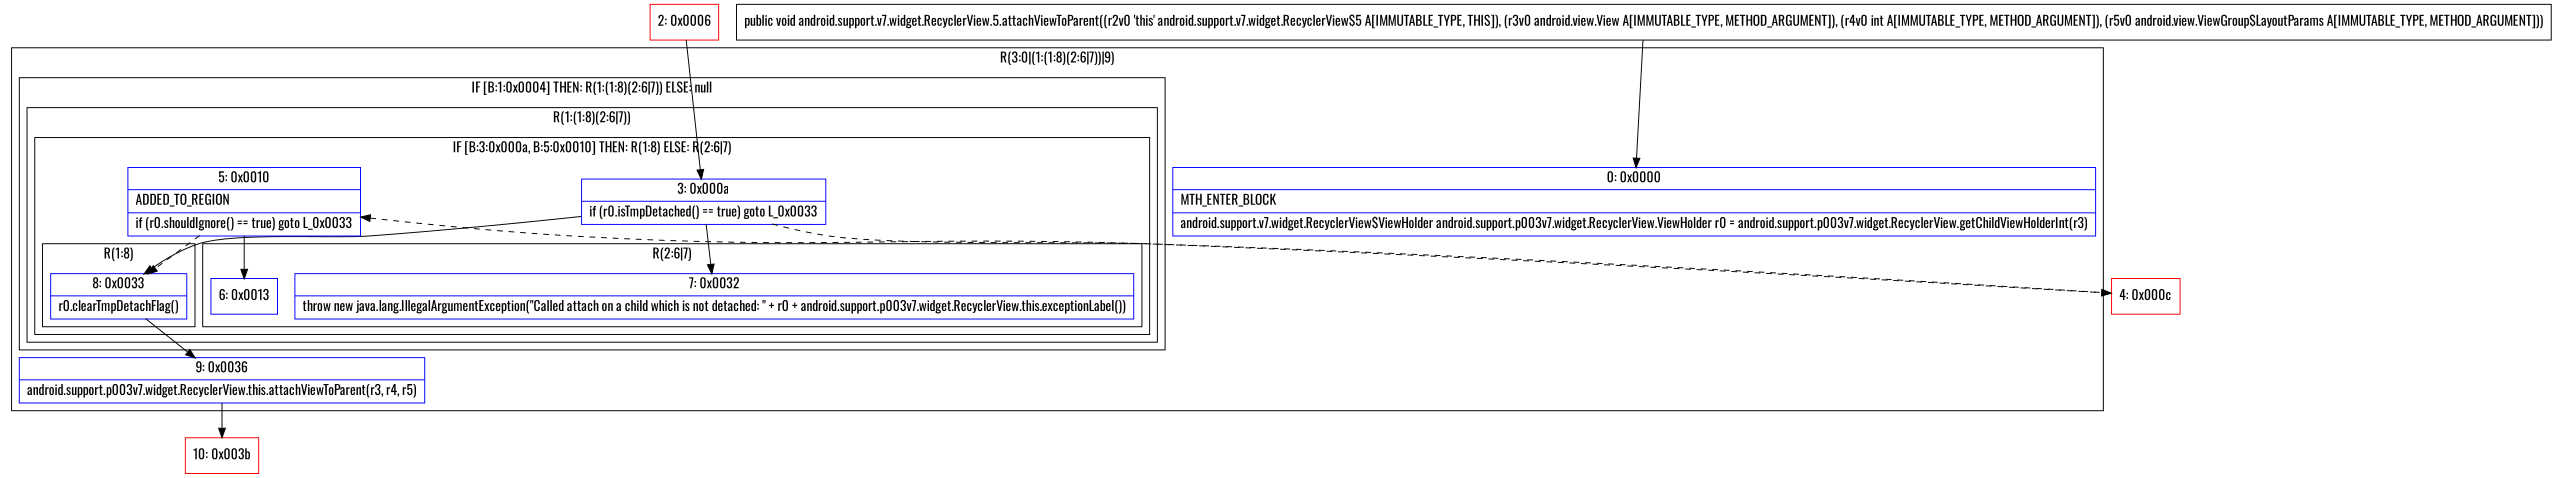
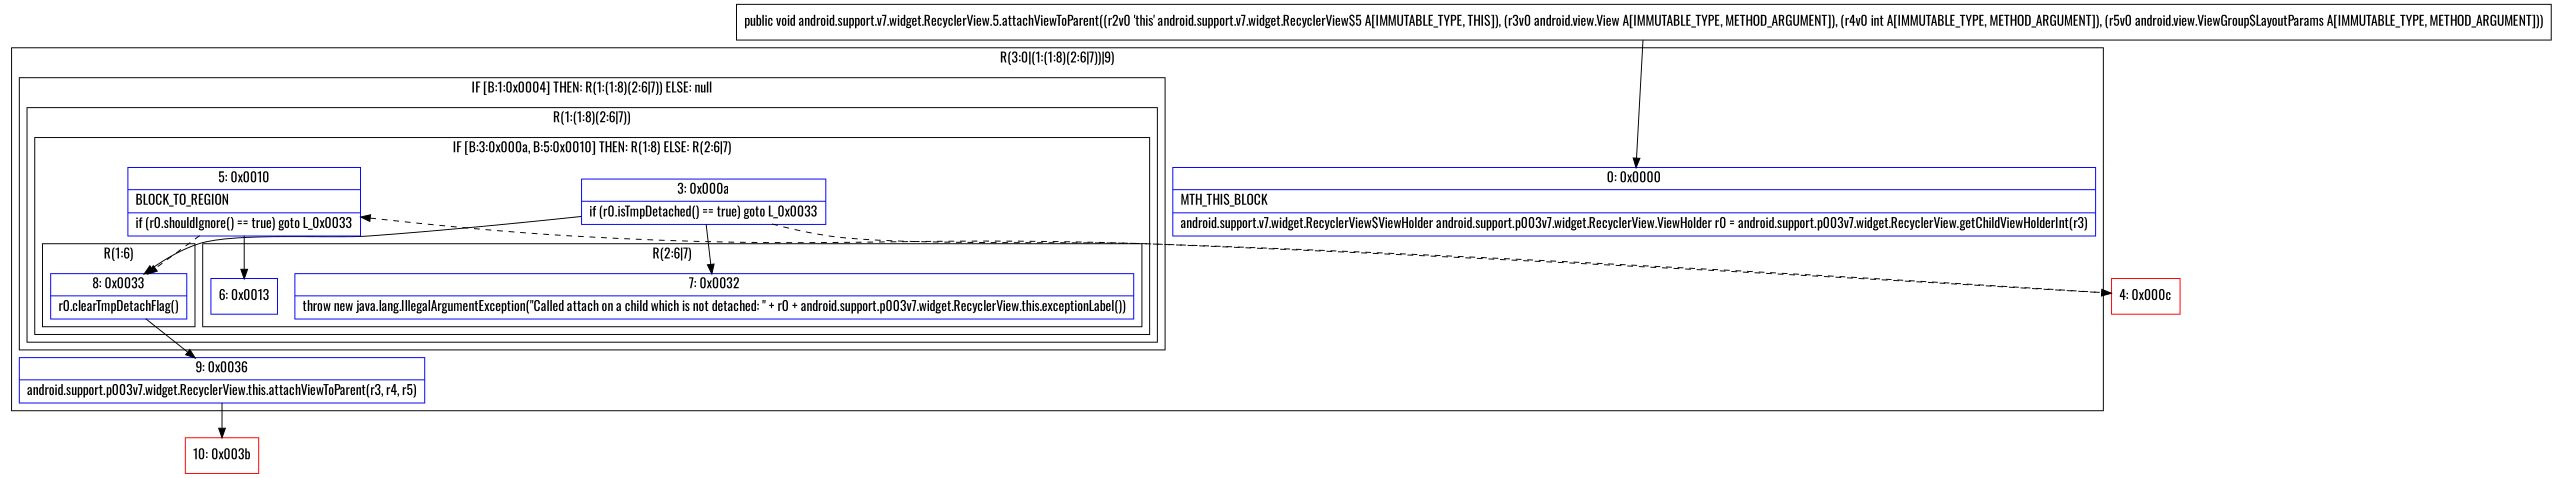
(684, 22) -> none
(183, 201) -> (182, 201)
(1229, 201) -> (1224, 201)
(119, 255) -> (119, 255)
